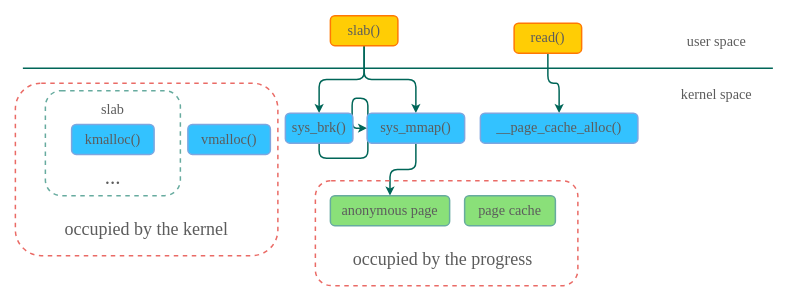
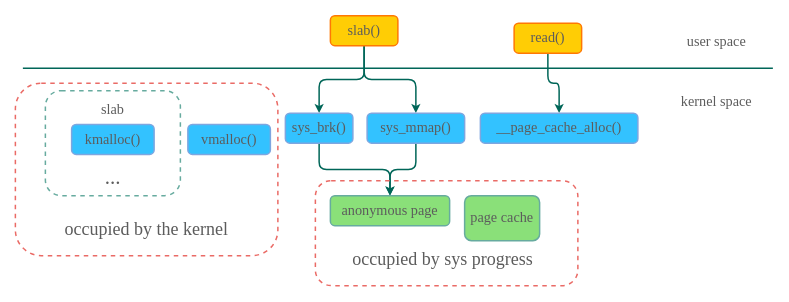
(717, 94) -> (717, 102)
(349, 158) -> (347, 169)
(510, 210) -> (502, 218)
(443, 259) -> (443, 259)
